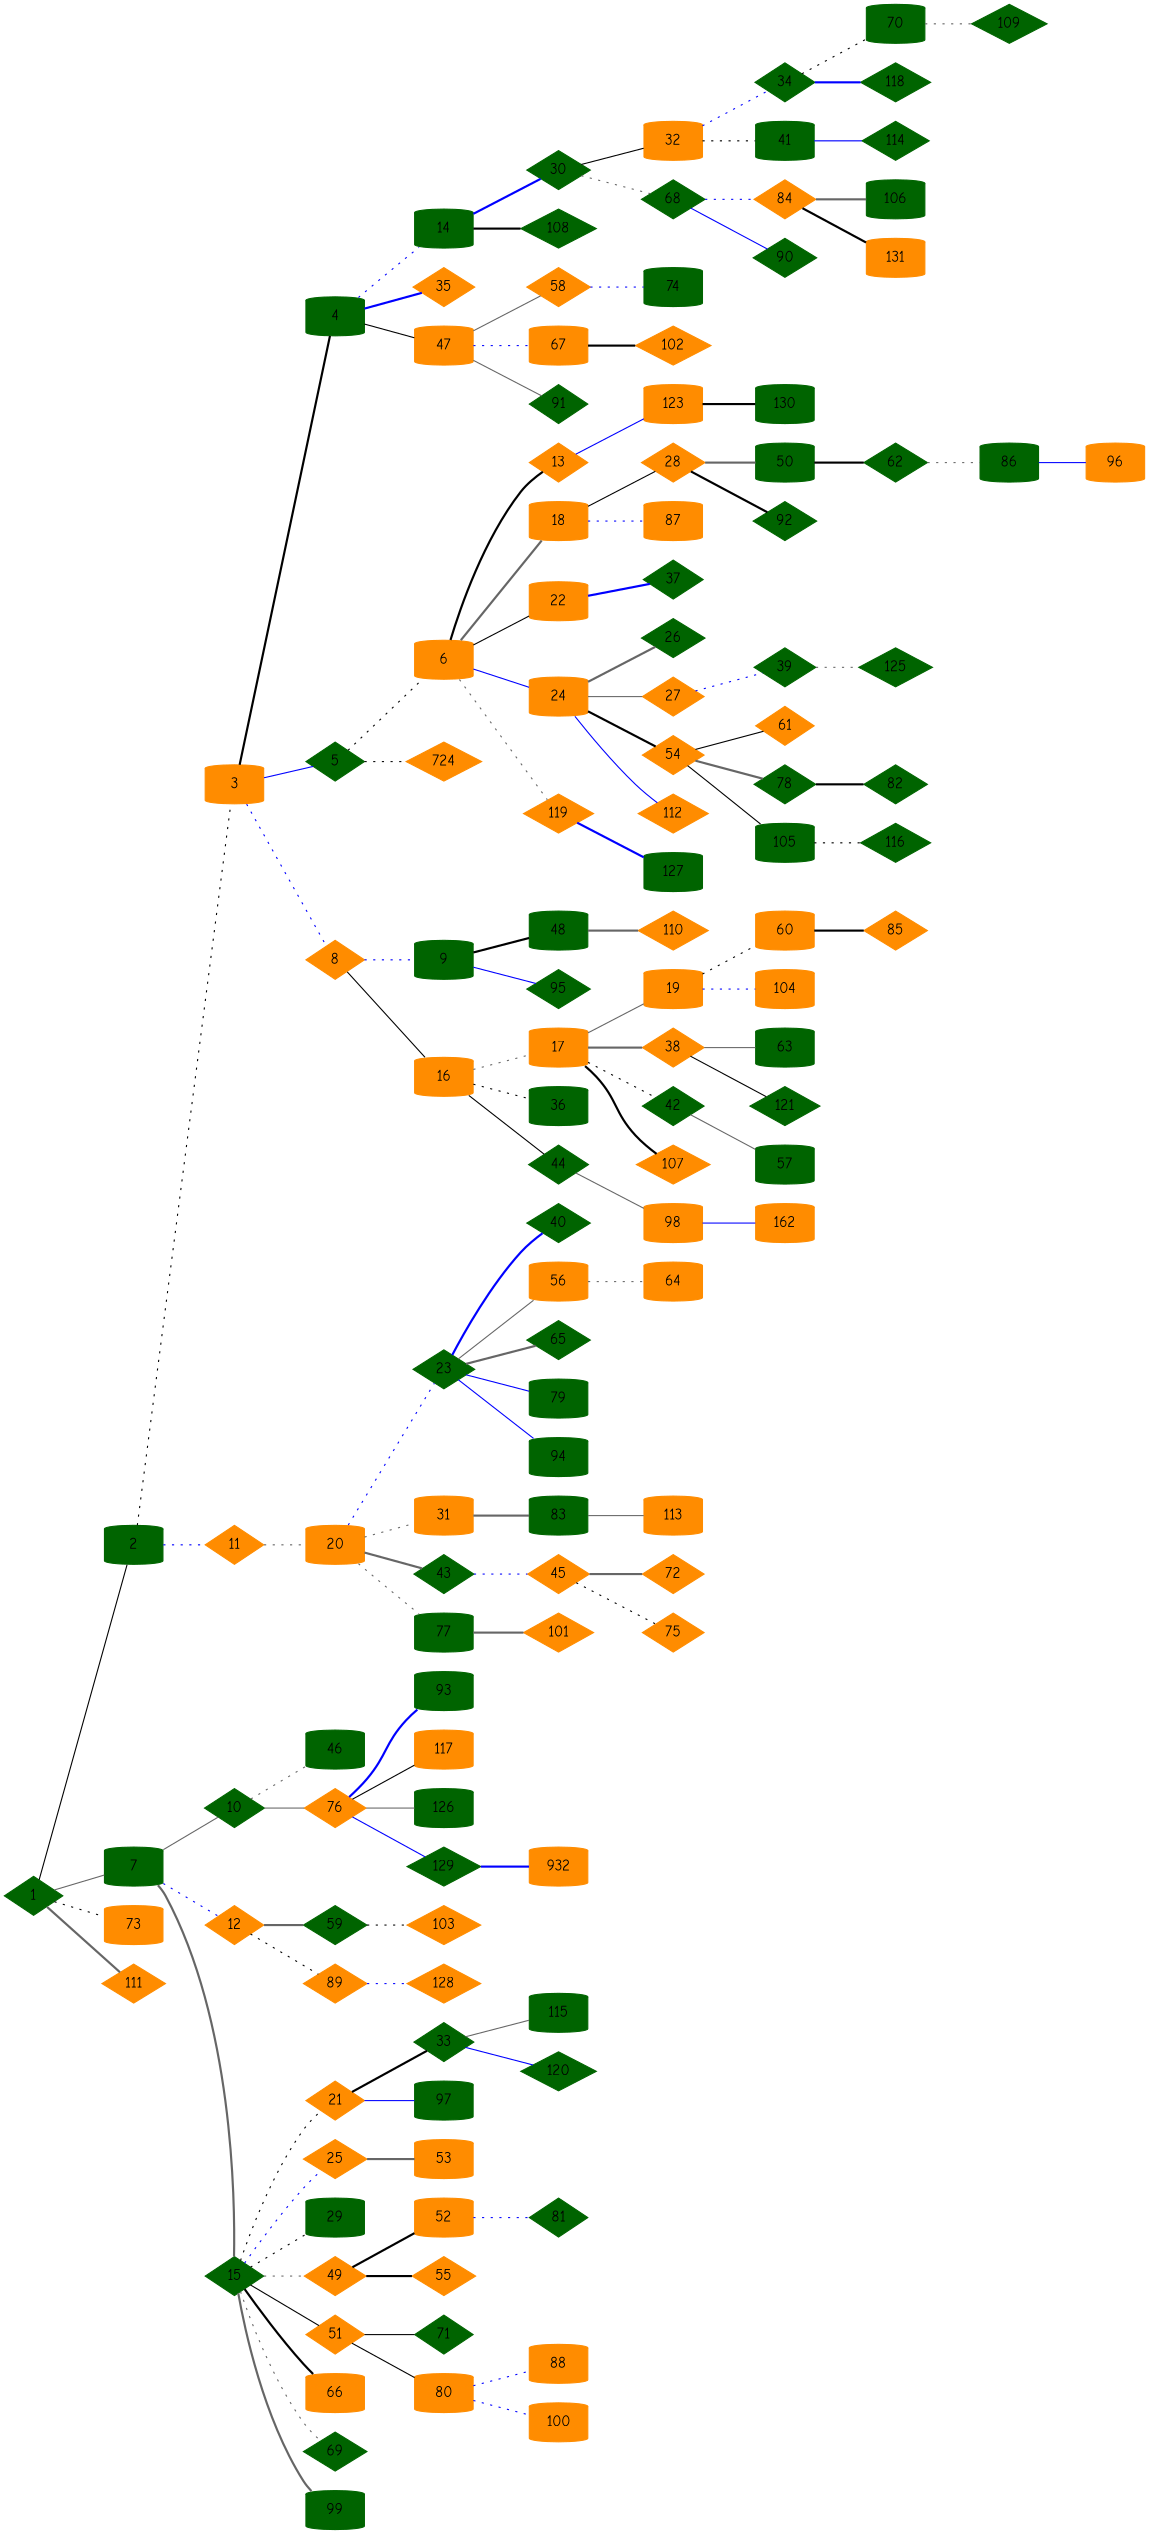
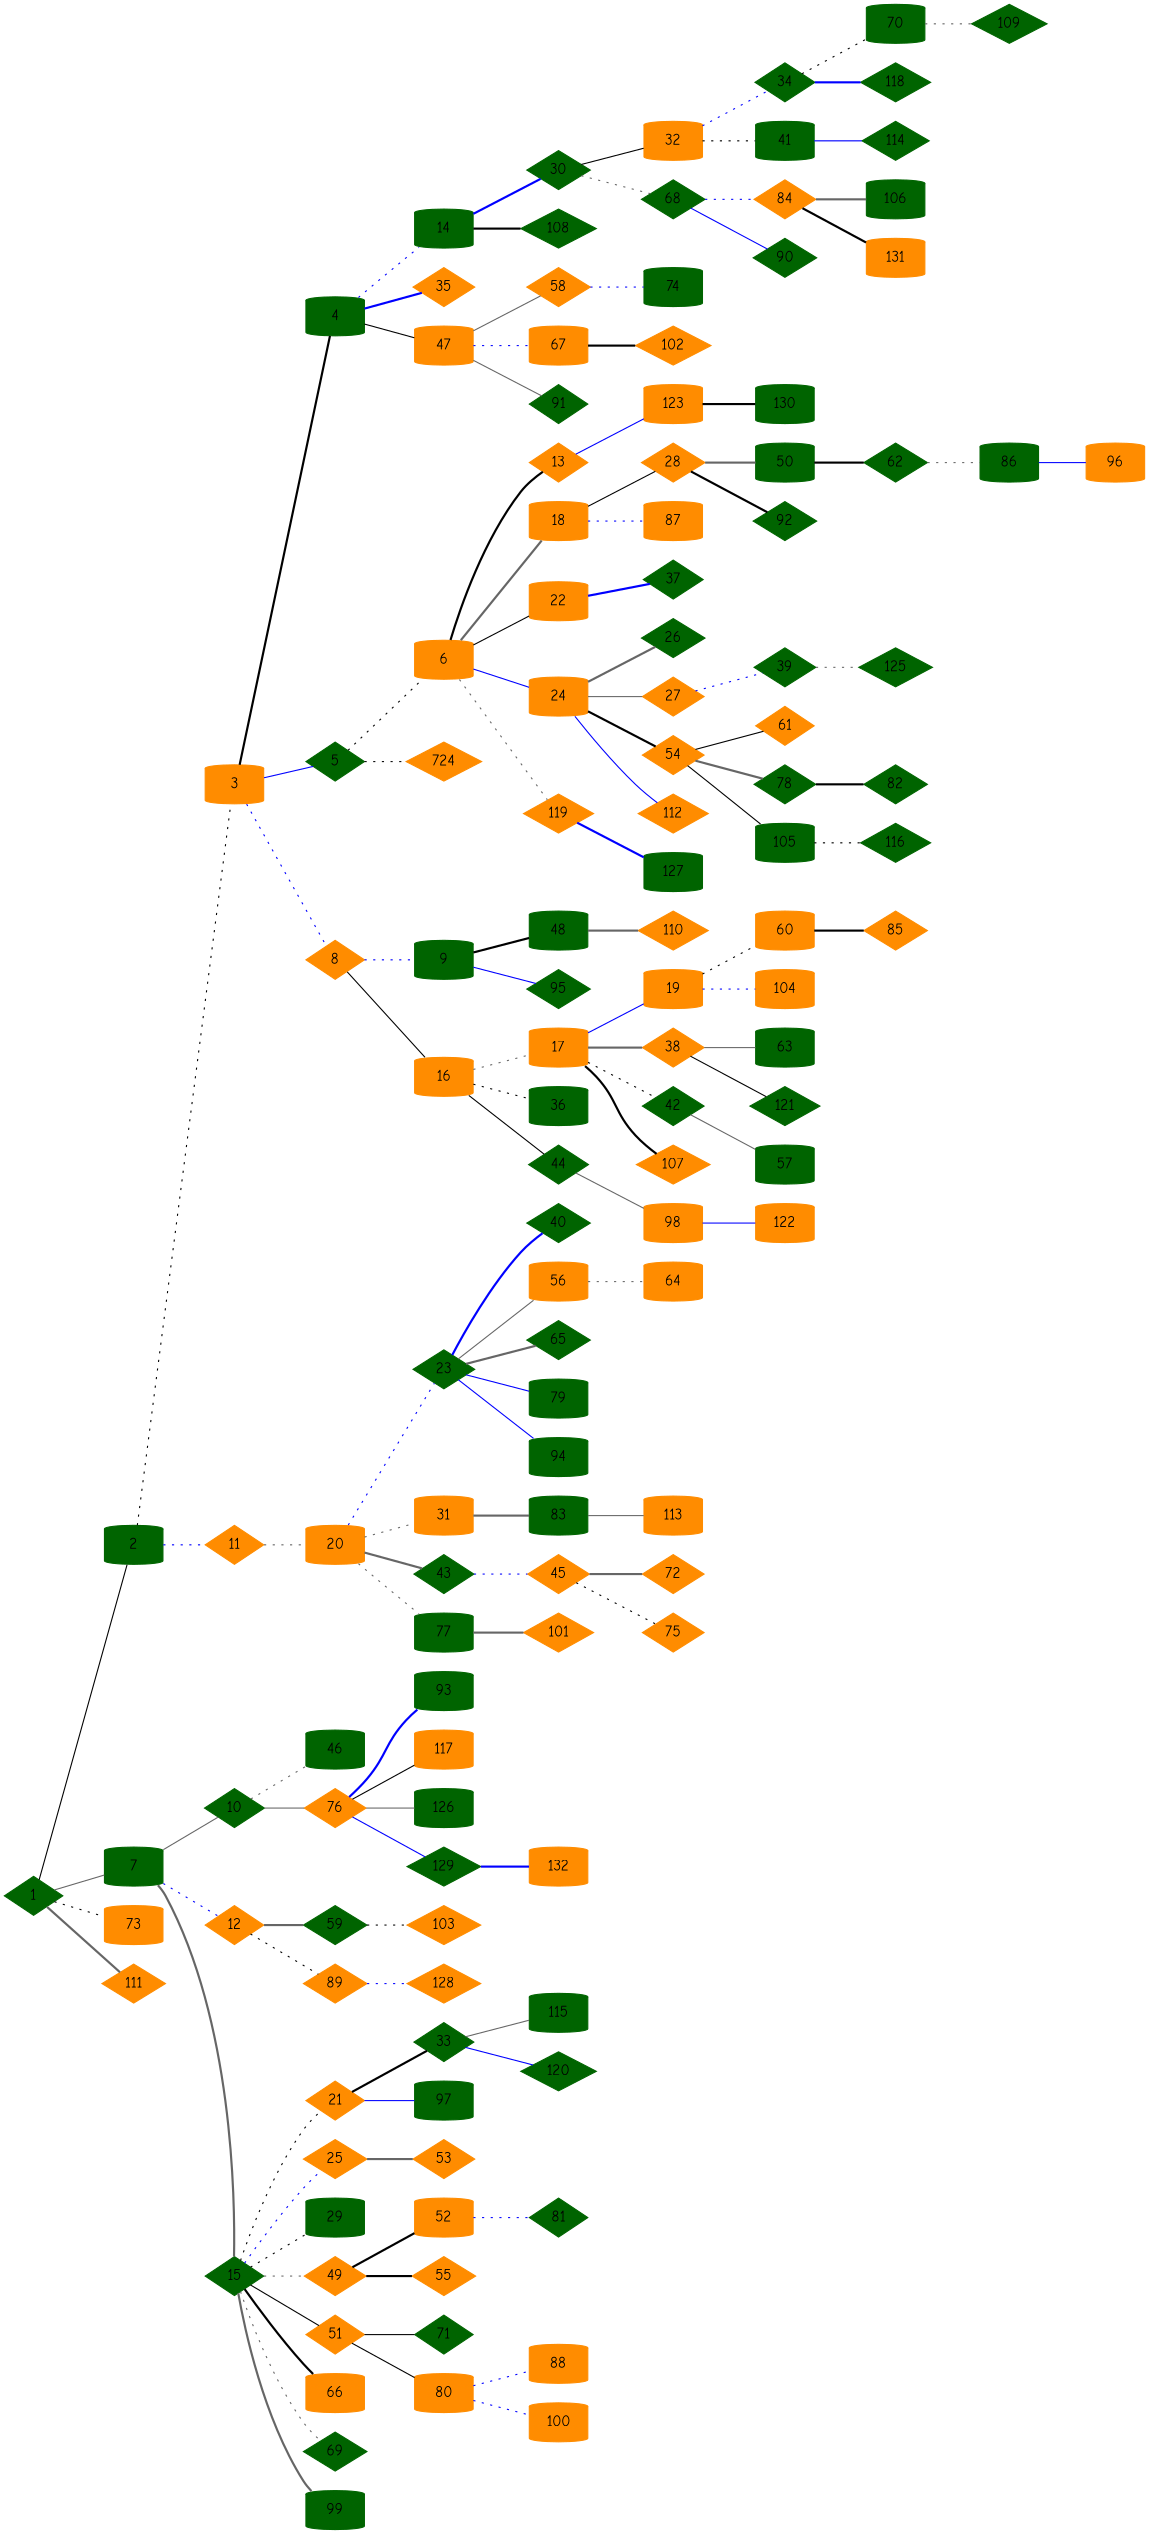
(616, 1018) -> (616, 1018)
(785, 1223) -> (785, 1223)
(559, 1867) -> (559, 1867)
(444, 2159) -> (444, 2159)
